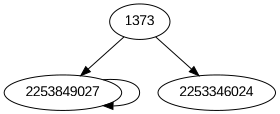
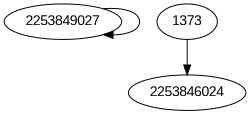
(106, 53) -> none
(217, 93) -> (187, 93)
